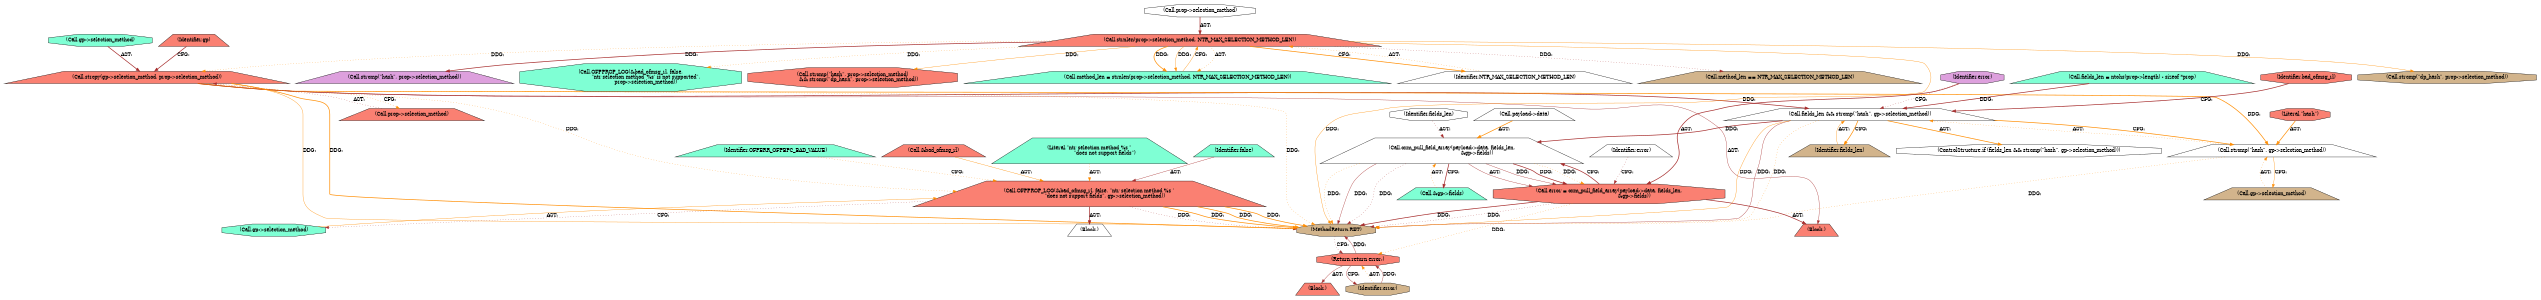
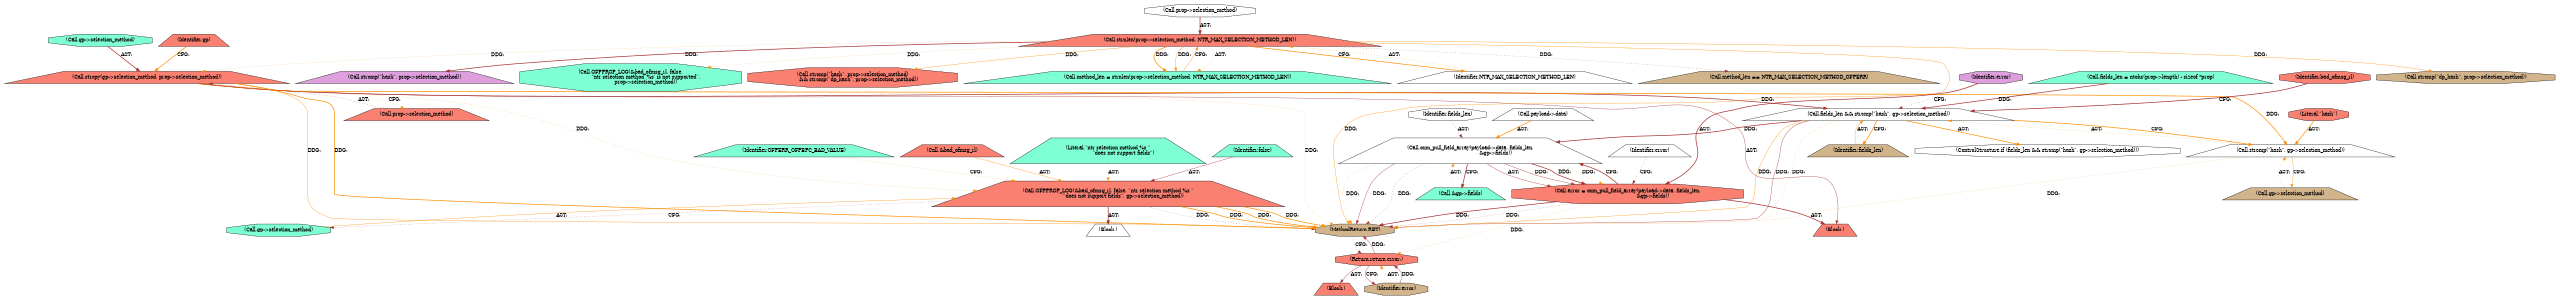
(172, 58) -> (172, 58)
(1780, 77) -> (1789, 77)
